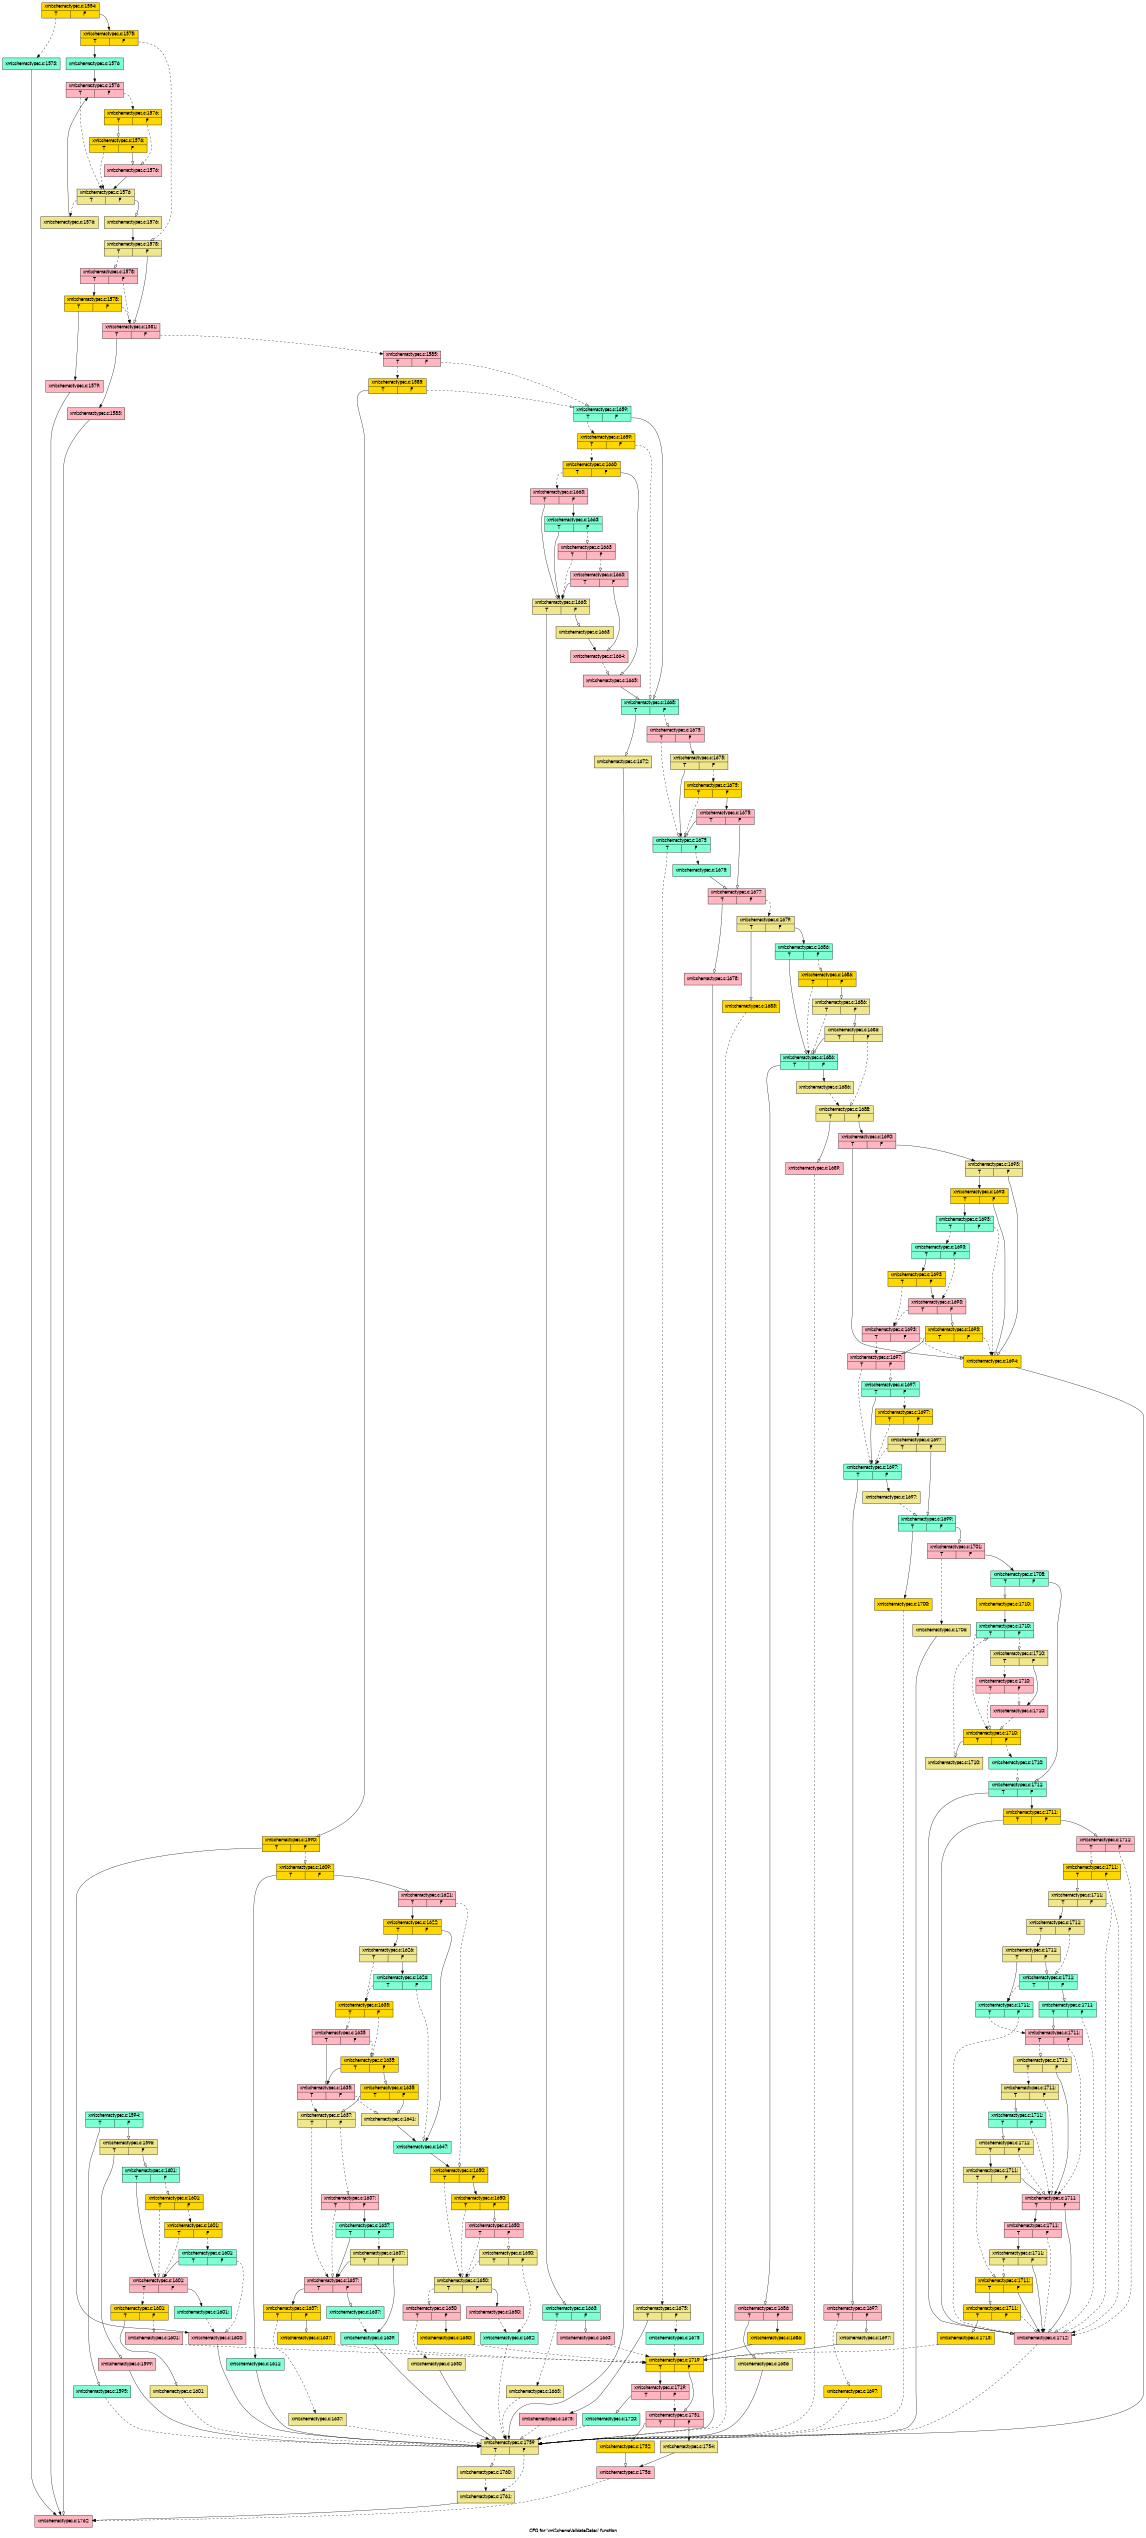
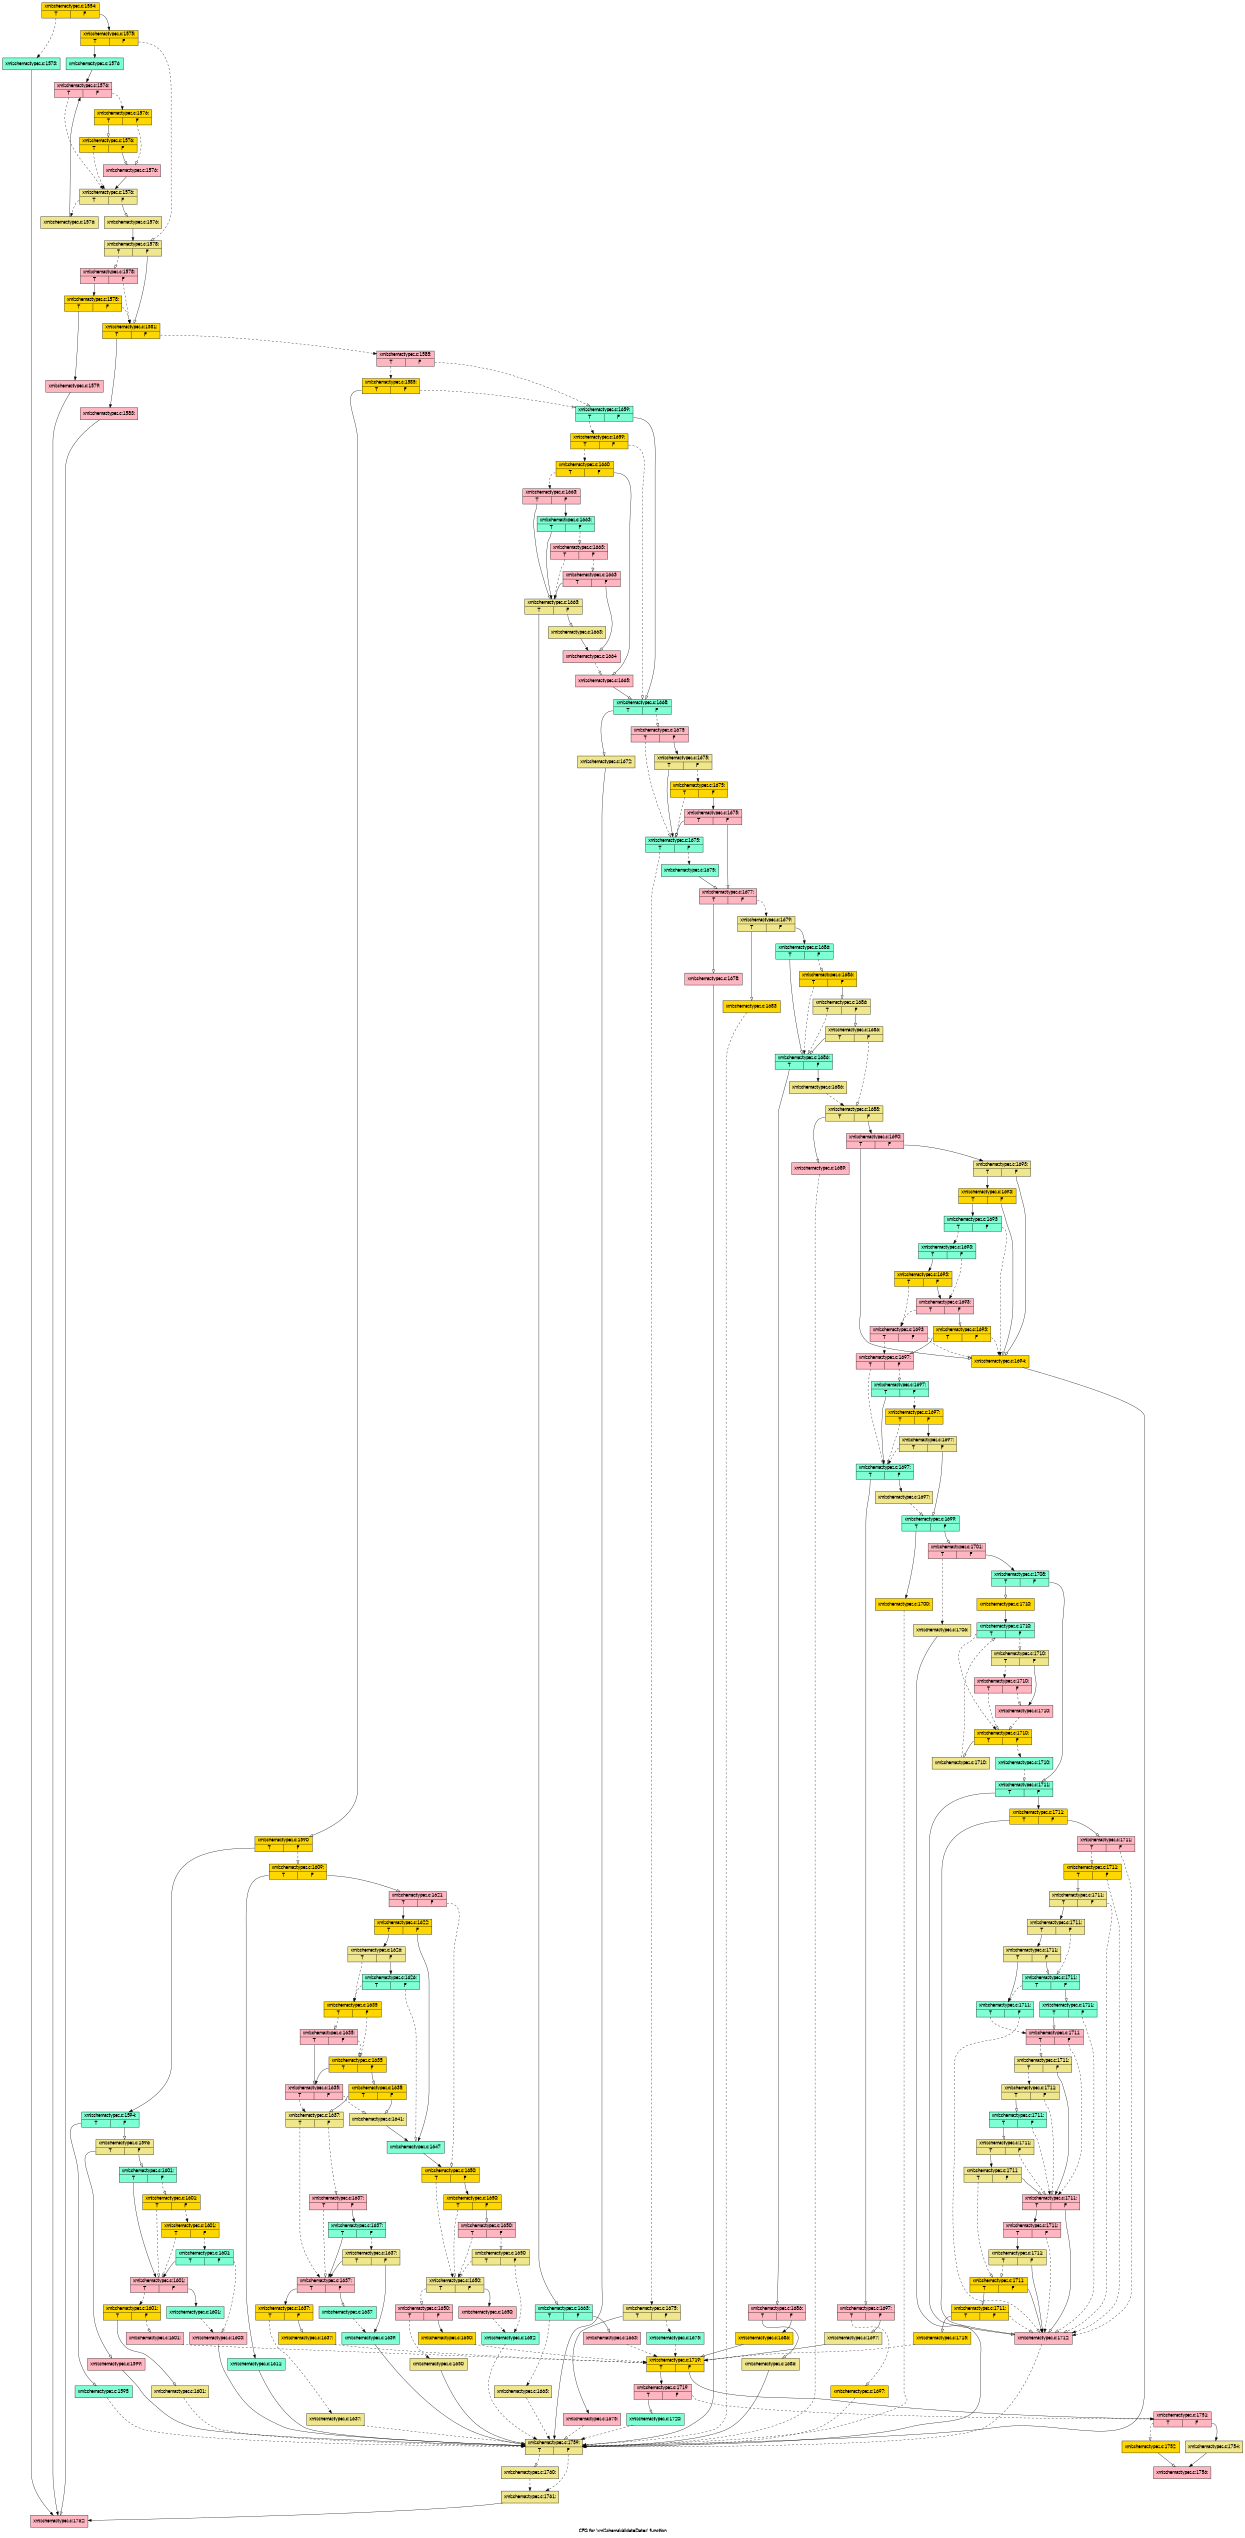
(131, 331) -> (131, 331)
(76, 2058) -> (171, 1958)
(640, 2431) -> (1150, 2430)
(354, 2515) -> none
